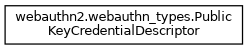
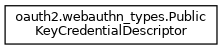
(124, 25) -> (111, 25)
